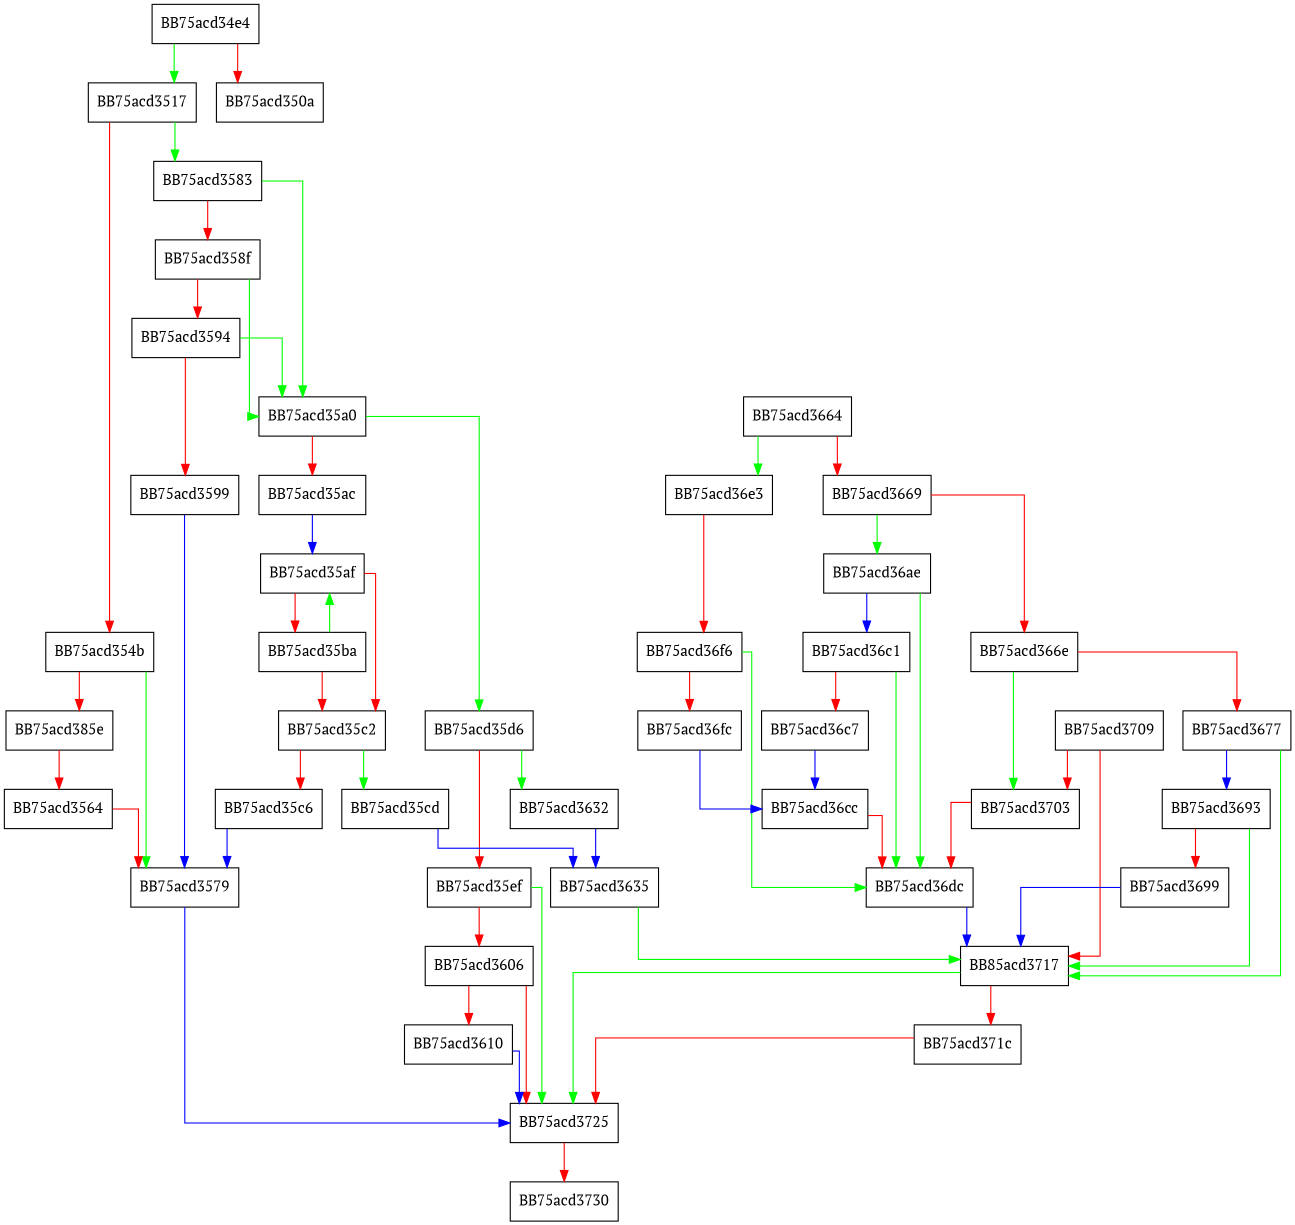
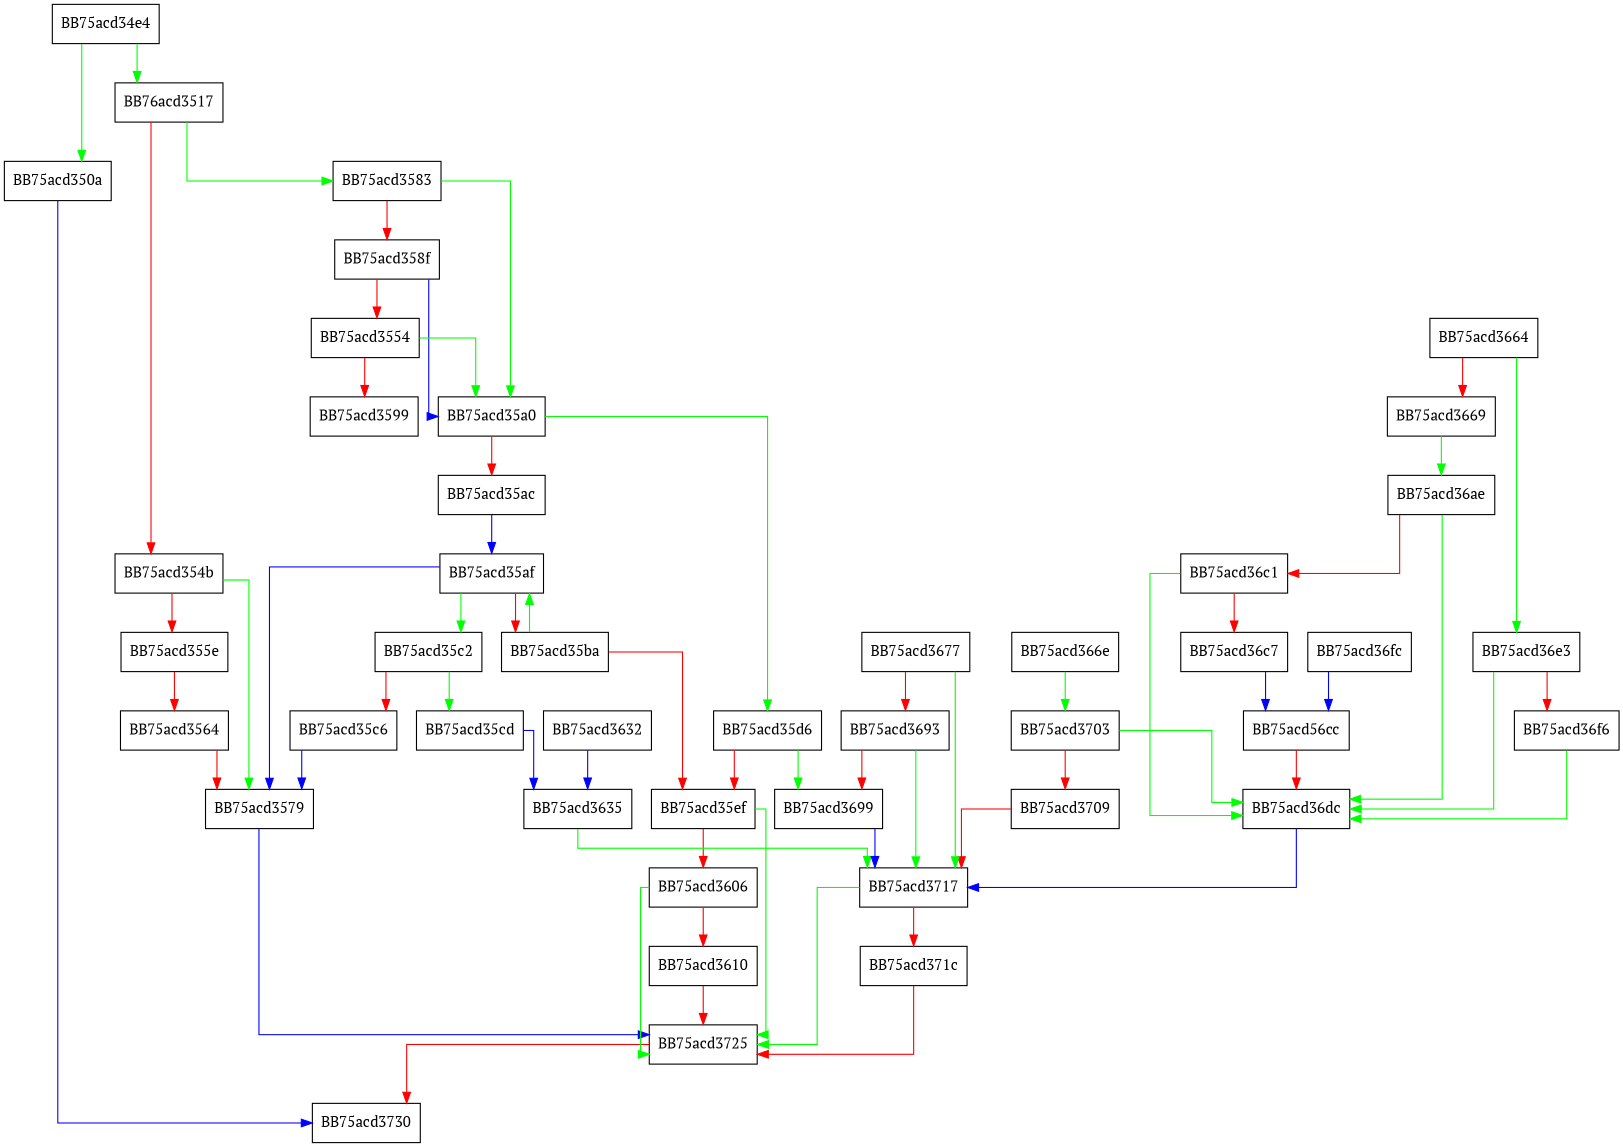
(238, 58) -> (82, 97)
(142, 102) -> (169, 102)
(186, 338) -> (365, 338)
(249, 348) -> (429, 348)
(1024, 511) -> none
(867, 607) -> (1379, 573)
(376, 631) -> (461, 607)
(1181, 652) -> none
(185, 686) -> (269, 587)
(322, 686) -> (683, 678)
(690, 686) -> none
(59, 730) -> (174, 652)
(522, 764) -> (798, 764)
(1067, 764) -> (1065, 764)
(1227, 764) -> (905, 686)
none -> (58, 784)
none -> (1494, 807)
(815, 809) -> (1296, 730)
(951, 819) -> (1212, 730)
(1015, 966) -> (914, 887)
(526, 1039) -> (641, 967)
(519, 1068) -> (703, 1000)
